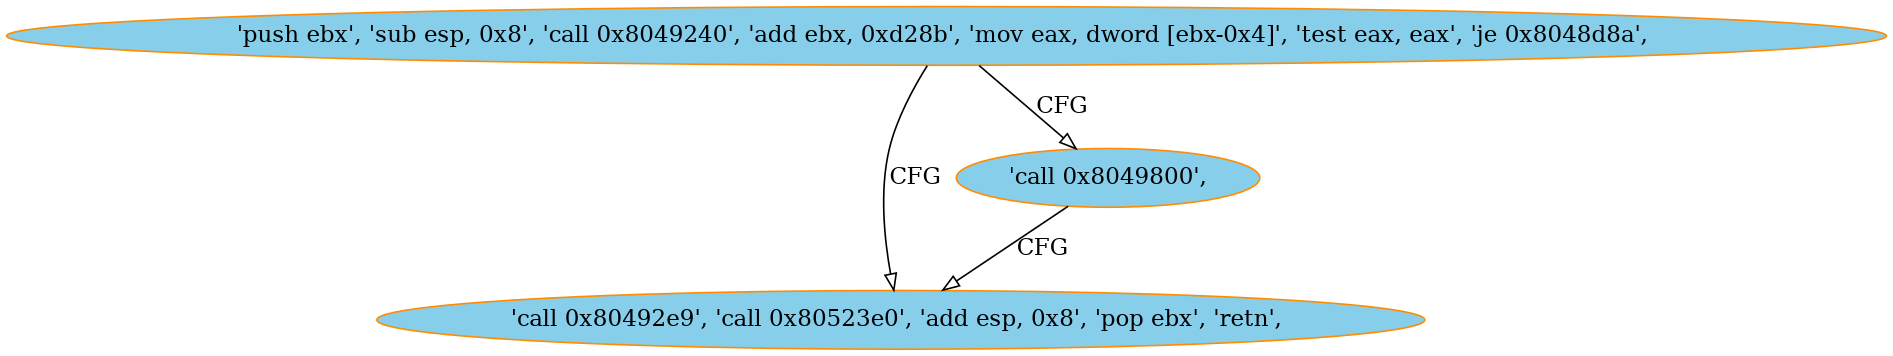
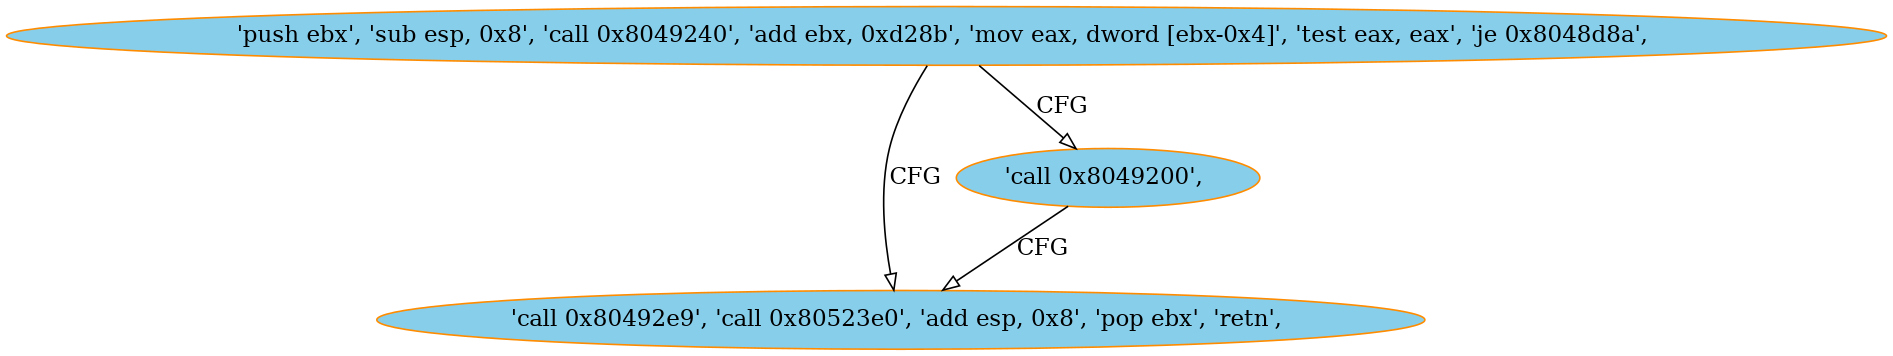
(1108, 178) -> (1108, 178)
